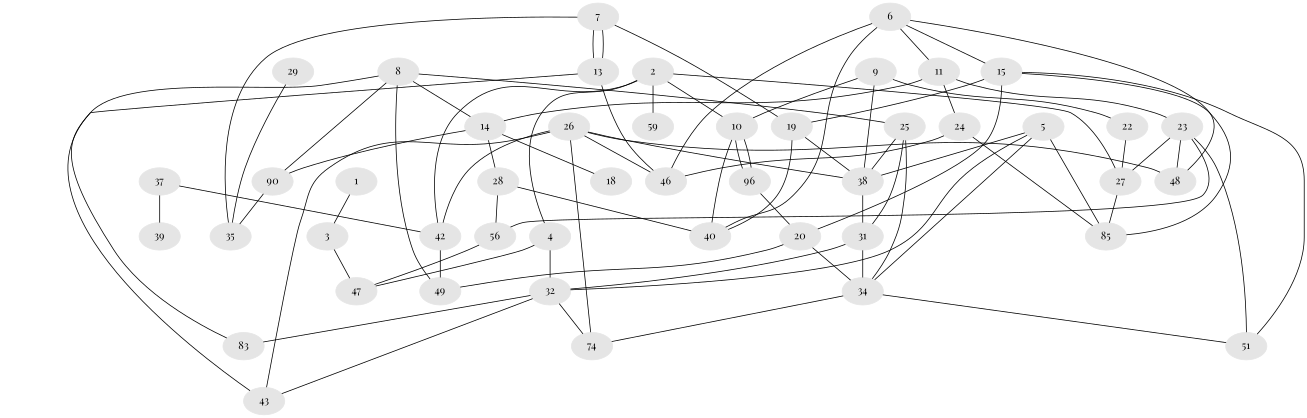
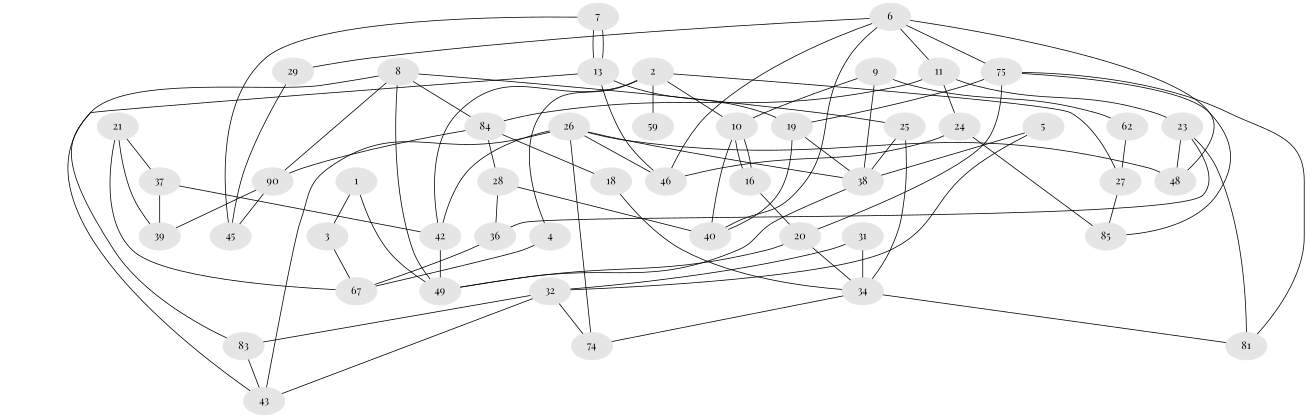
none -> (577, 38)
(698, 68) -> (695, 99)
(1002, 72) -> (1002, 72)
none -> (118, 127)
(485, 127) -> (485, 127)
(1127, 127) -> (1127, 127)
(1151, 154) -> none
(750, 181) -> (750, 181)
(1075, 181) -> none
(894, 185) -> none
(863, 206) -> (731, 253)
none -> (216, 209)
(953, 209) -> (720, 266)
(231, 236) -> (231, 236)
(495, 236) -> (495, 236)
none -> (384, 245)
(550, 264) -> none
(356, 291) -> (356, 291)
(1246, 346) -> (1246, 346)
none -> (254, 373)
